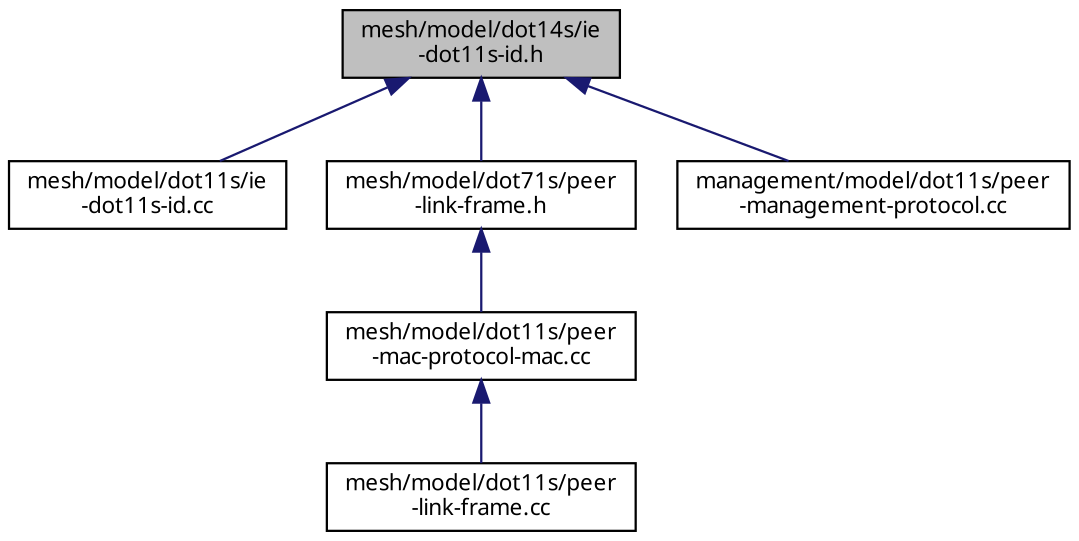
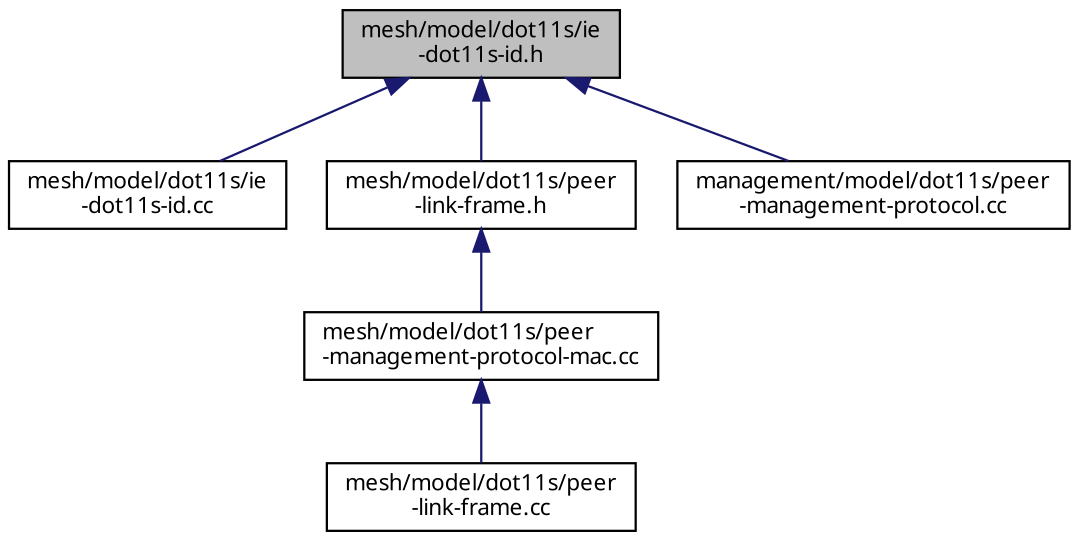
(481, 44) -> (481, 44)
(481, 195) -> (481, 195)
(481, 346) -> (481, 346)
